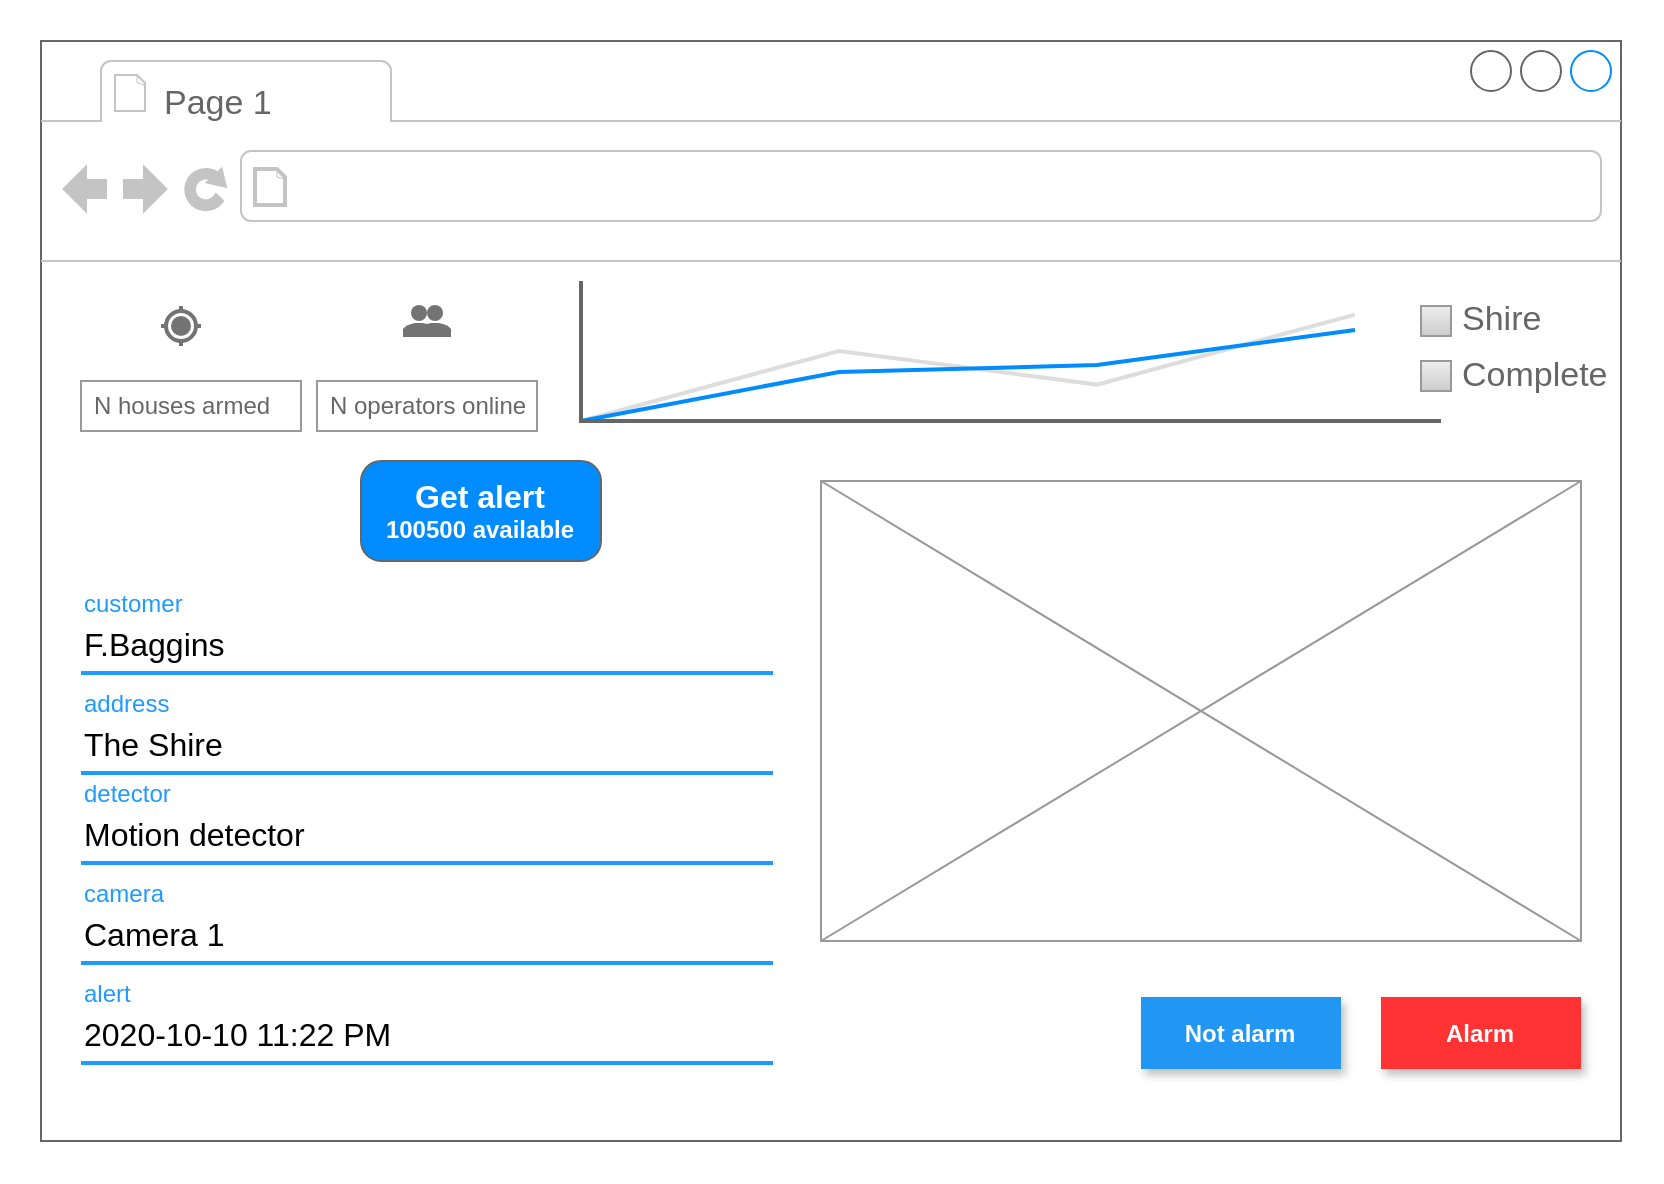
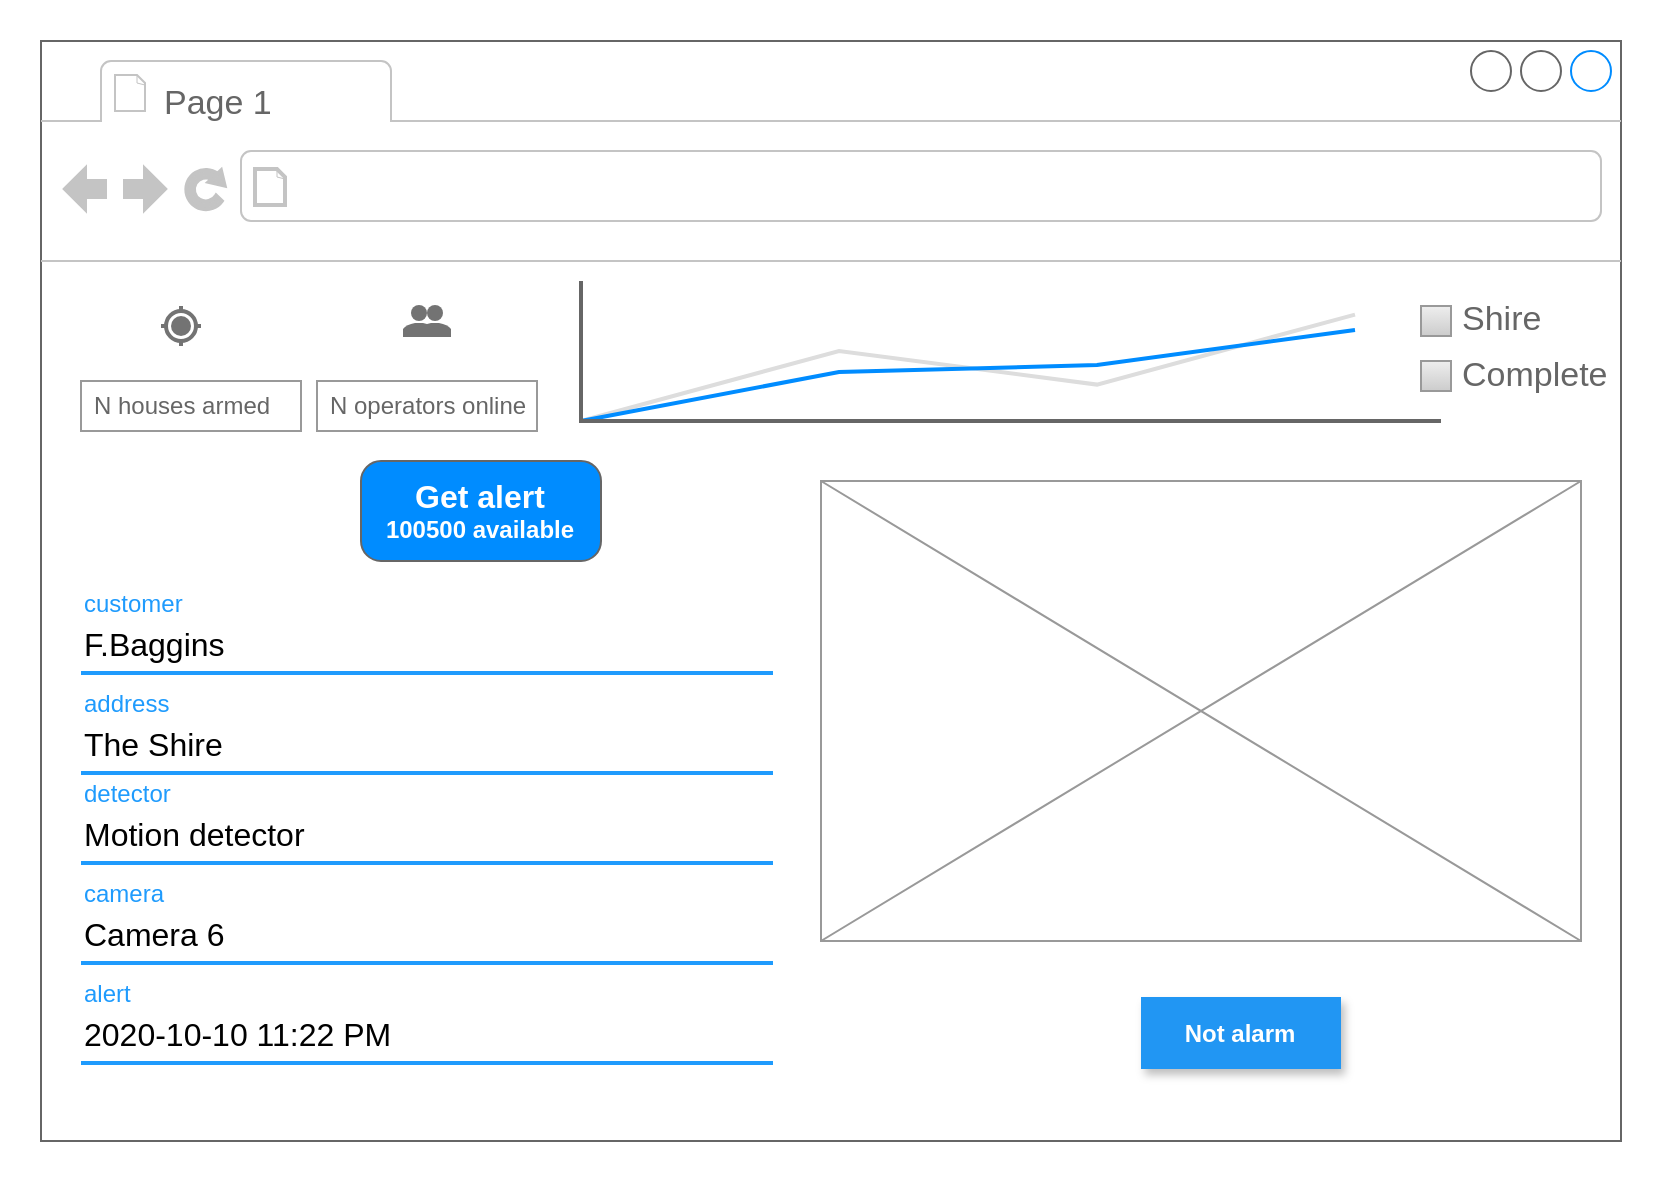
(152, 935) -> (152, 935)
(1481, 1033) -> none
